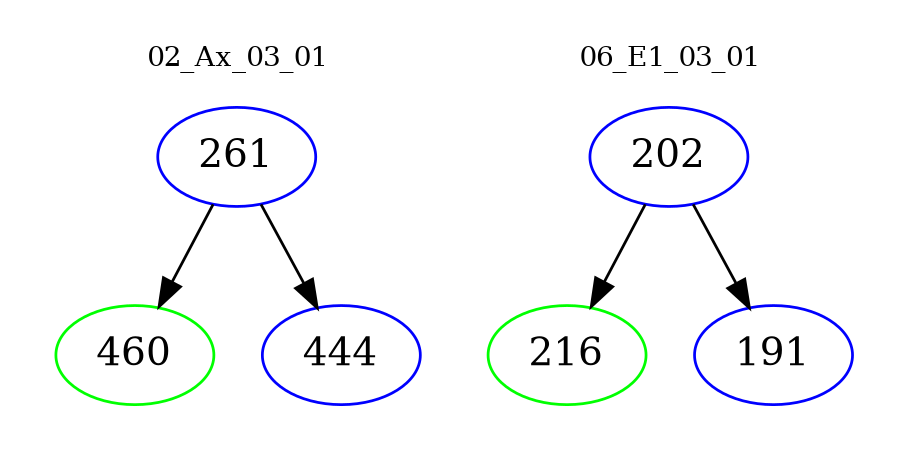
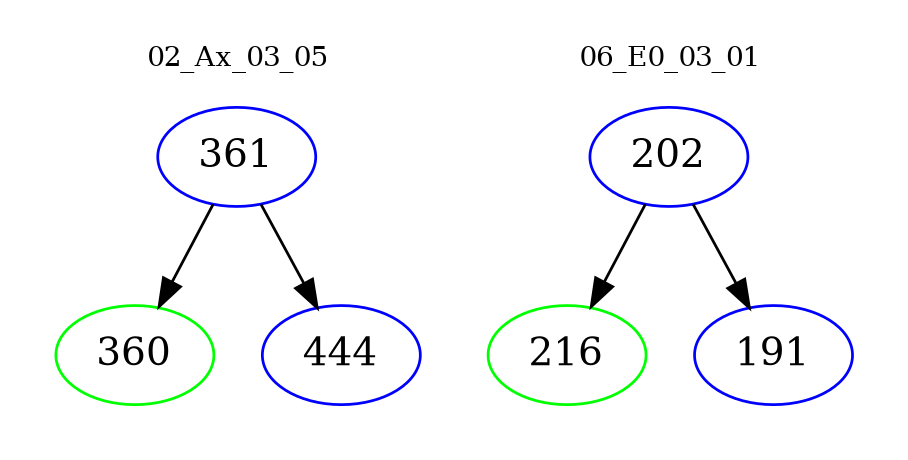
(238, 59) -> (238, 59)
(670, 59) -> (670, 59)
(237, 157) -> (237, 157)
(135, 355) -> (135, 355)
